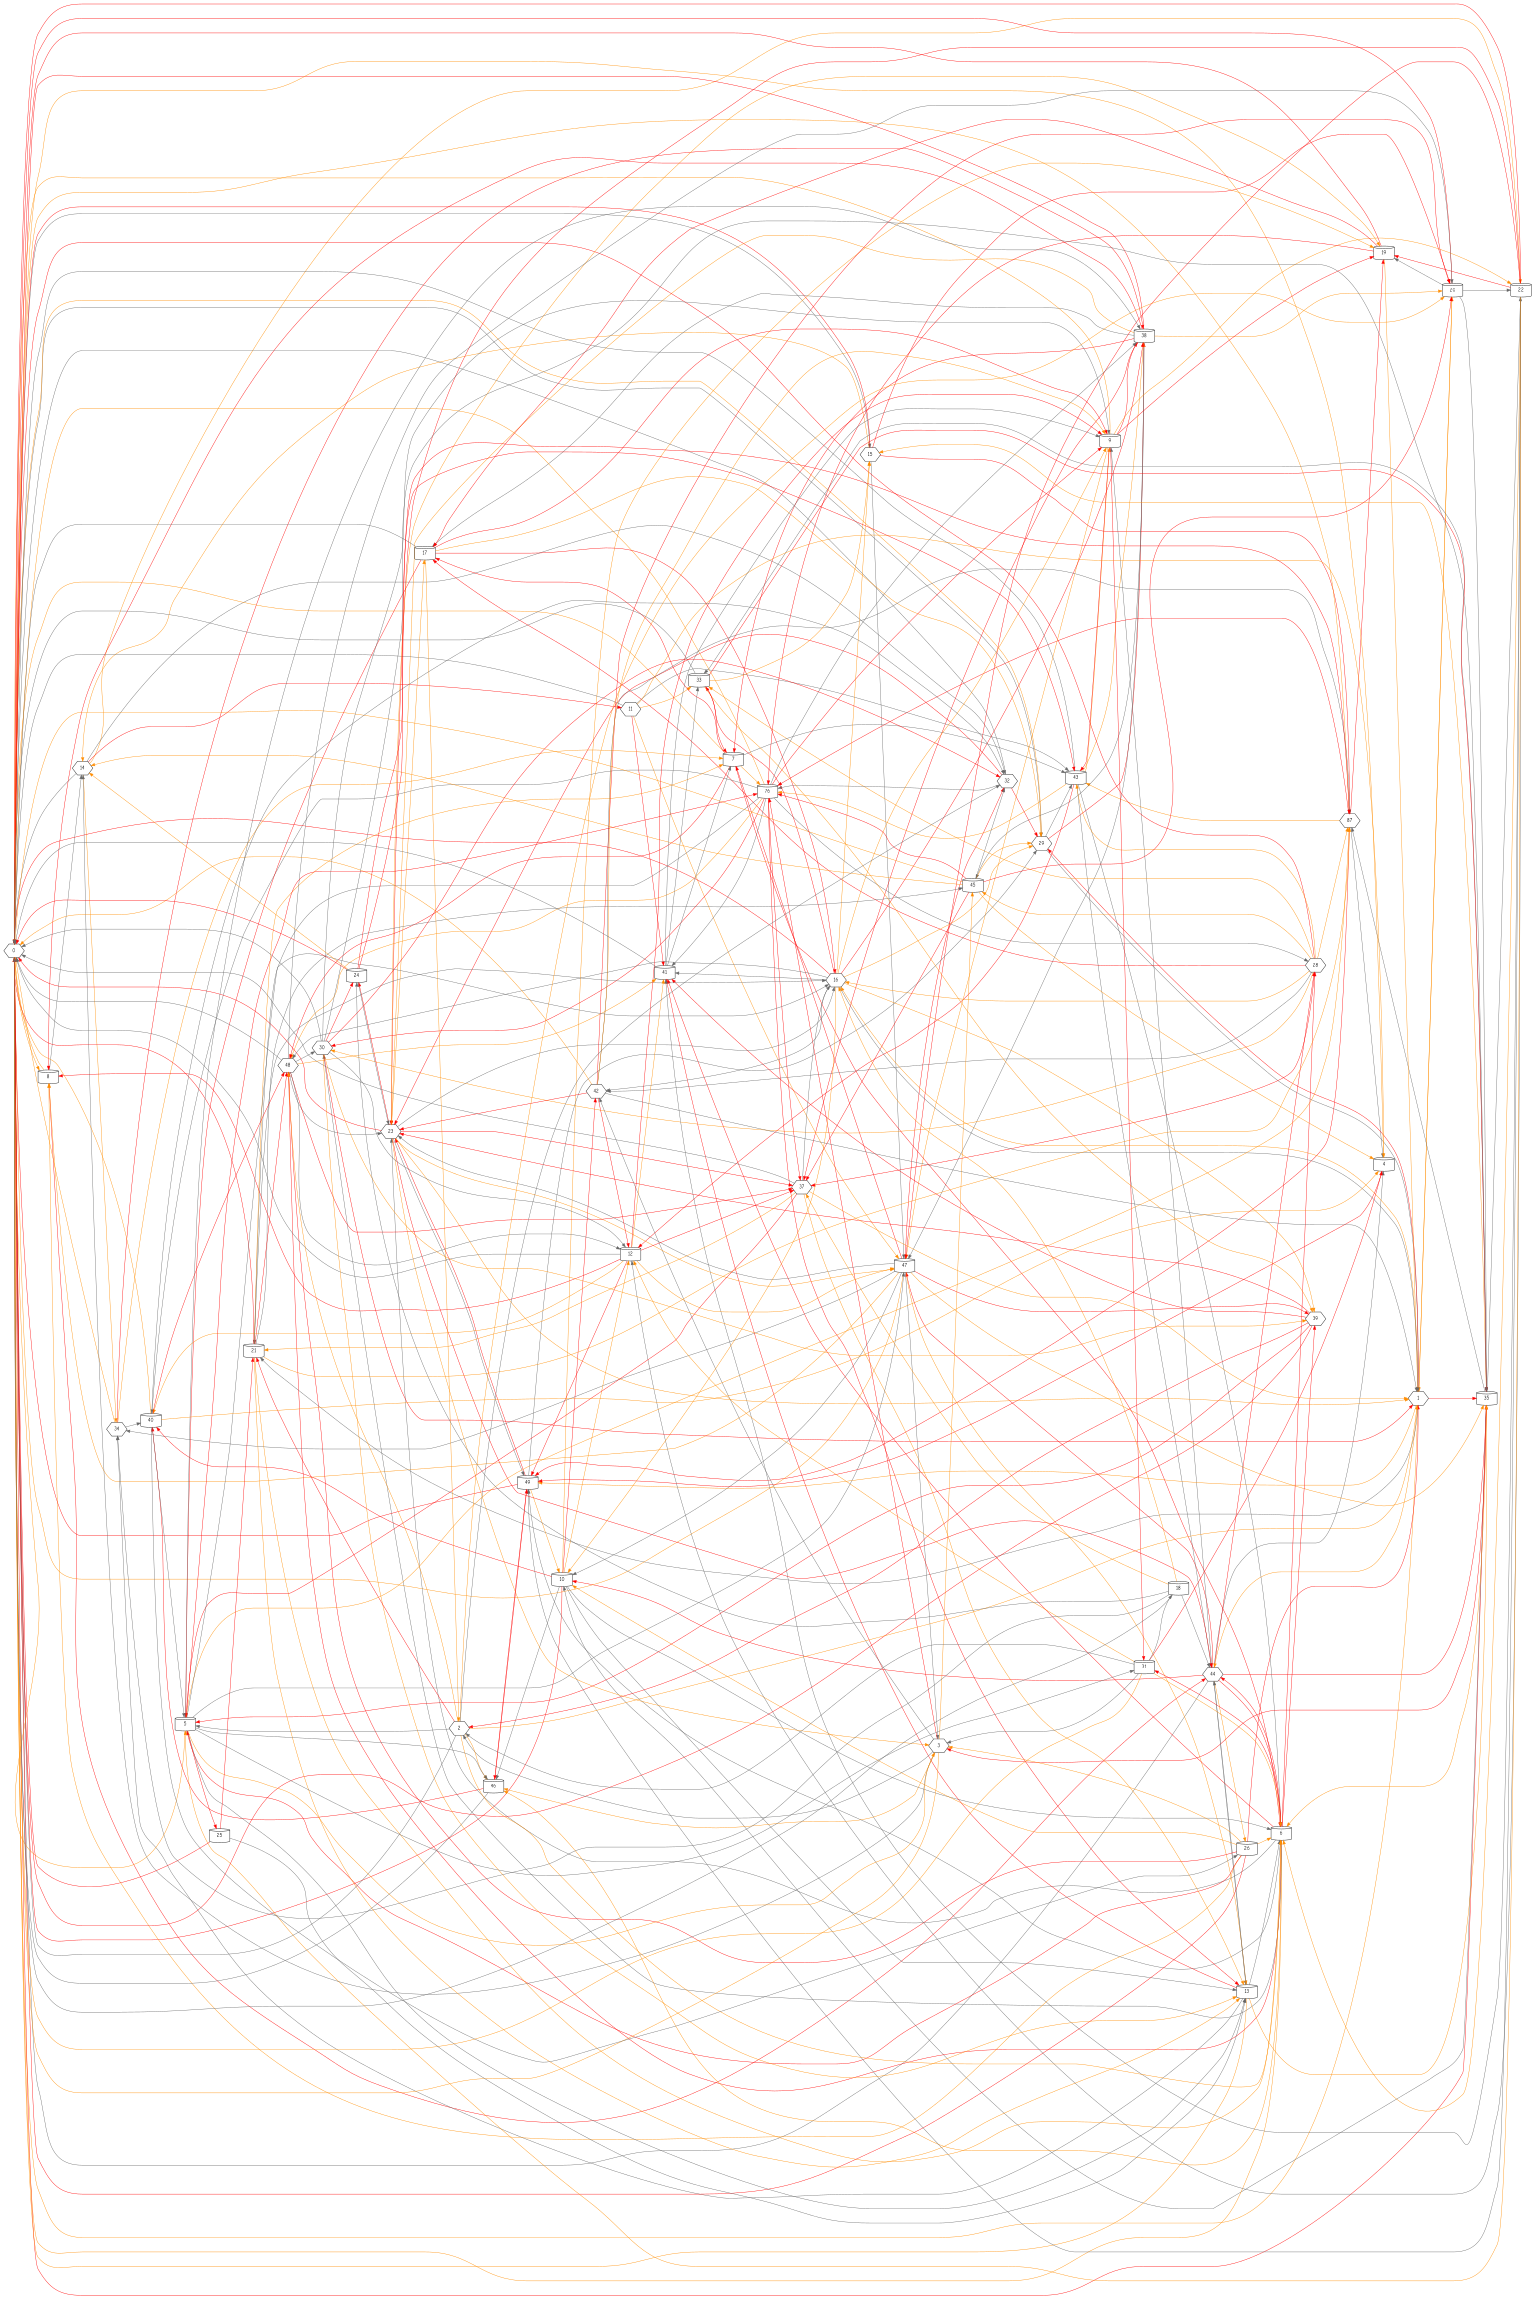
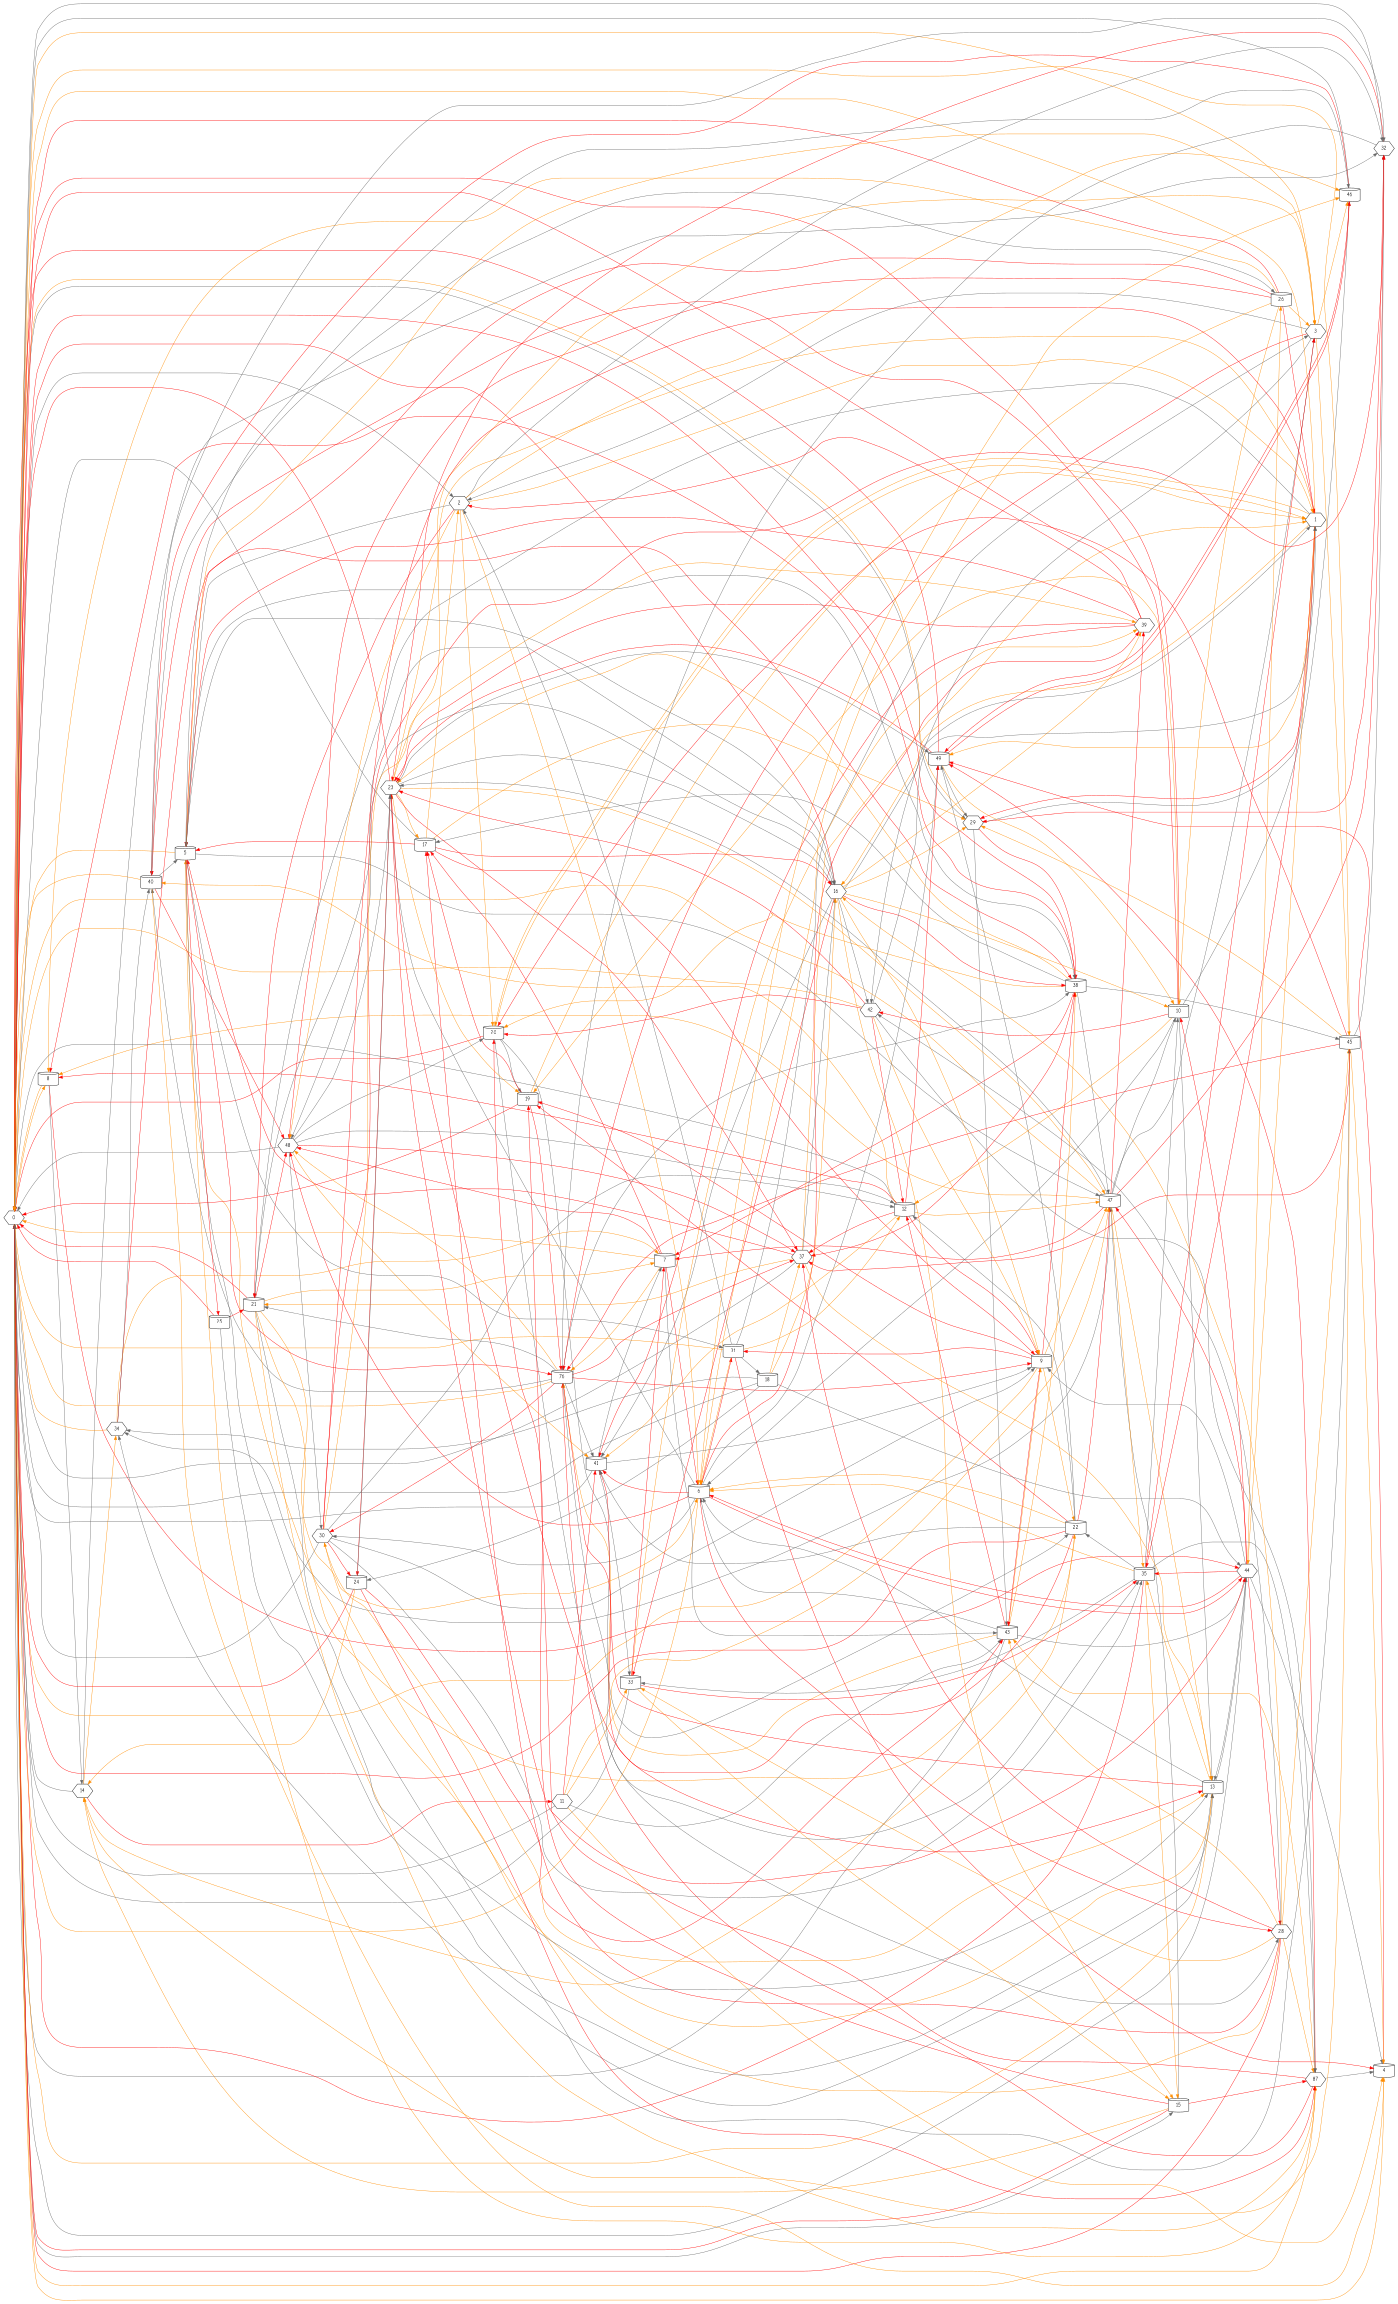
(870, 455) -> (1179, 2105)
(127, 1775) -> none
(68, 1955) -> (38, 420)
